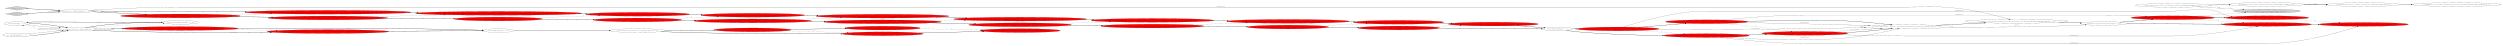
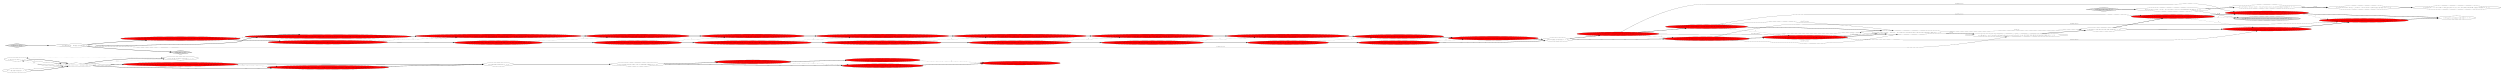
none -> (2104, 9)
(42, 13) -> (129, 50)
none -> (2457, 18)
(95, 22) -> (95, 58)
